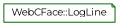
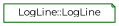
(59, 13) -> (59, 13)
